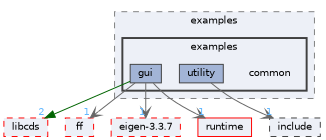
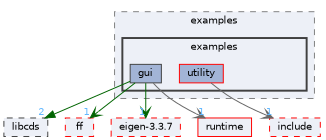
(201, 74) -> (201, 74)
(270, 74) -> none
(146, 96) -> (146, 96)
(109, 103) -> (109, 103)
(26, 127) -> (26, 127)
(295, 127) -> (295, 127)
